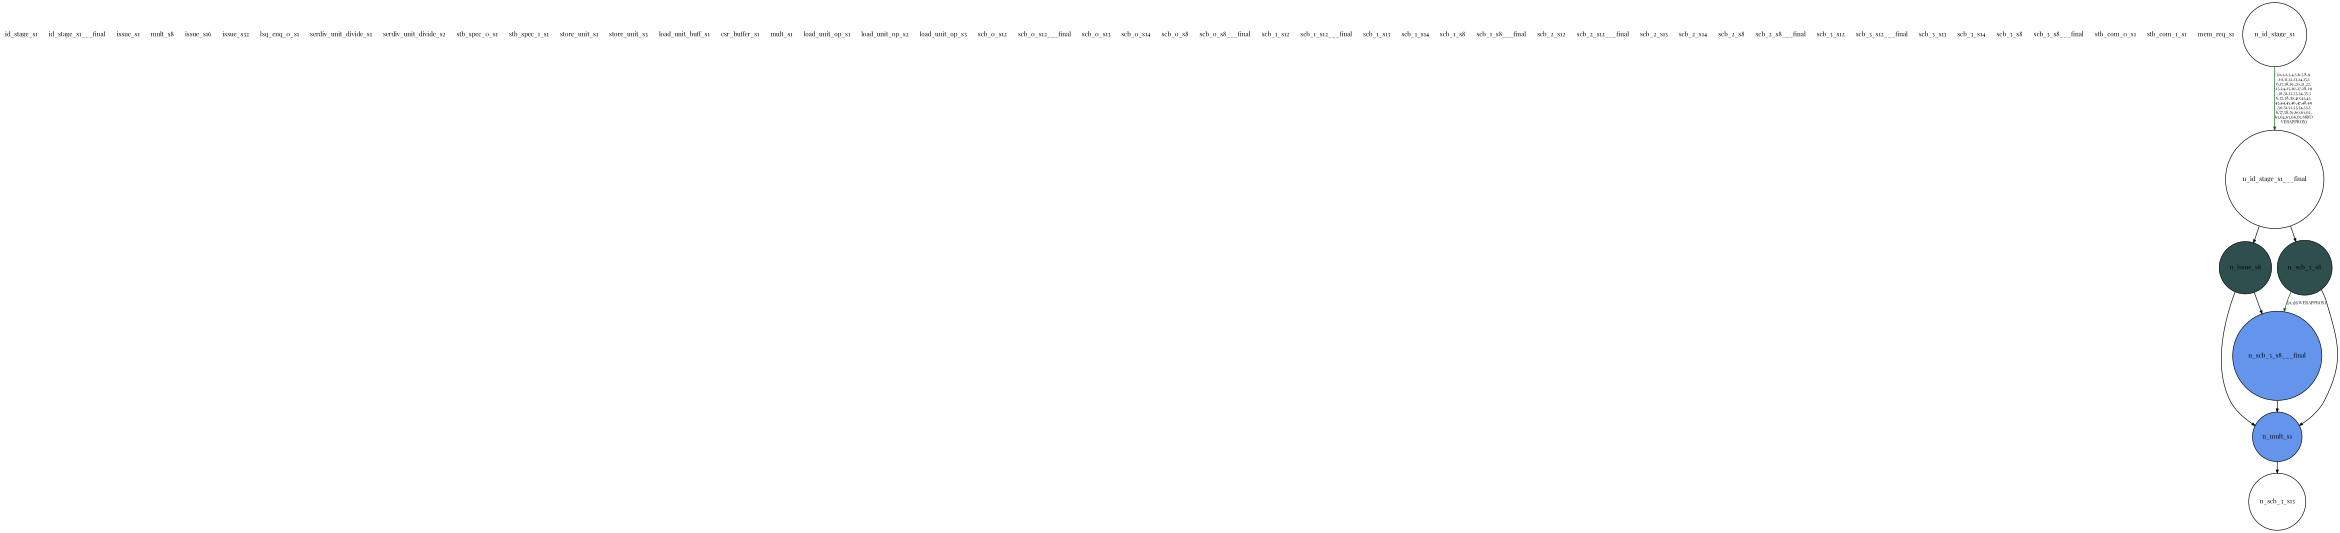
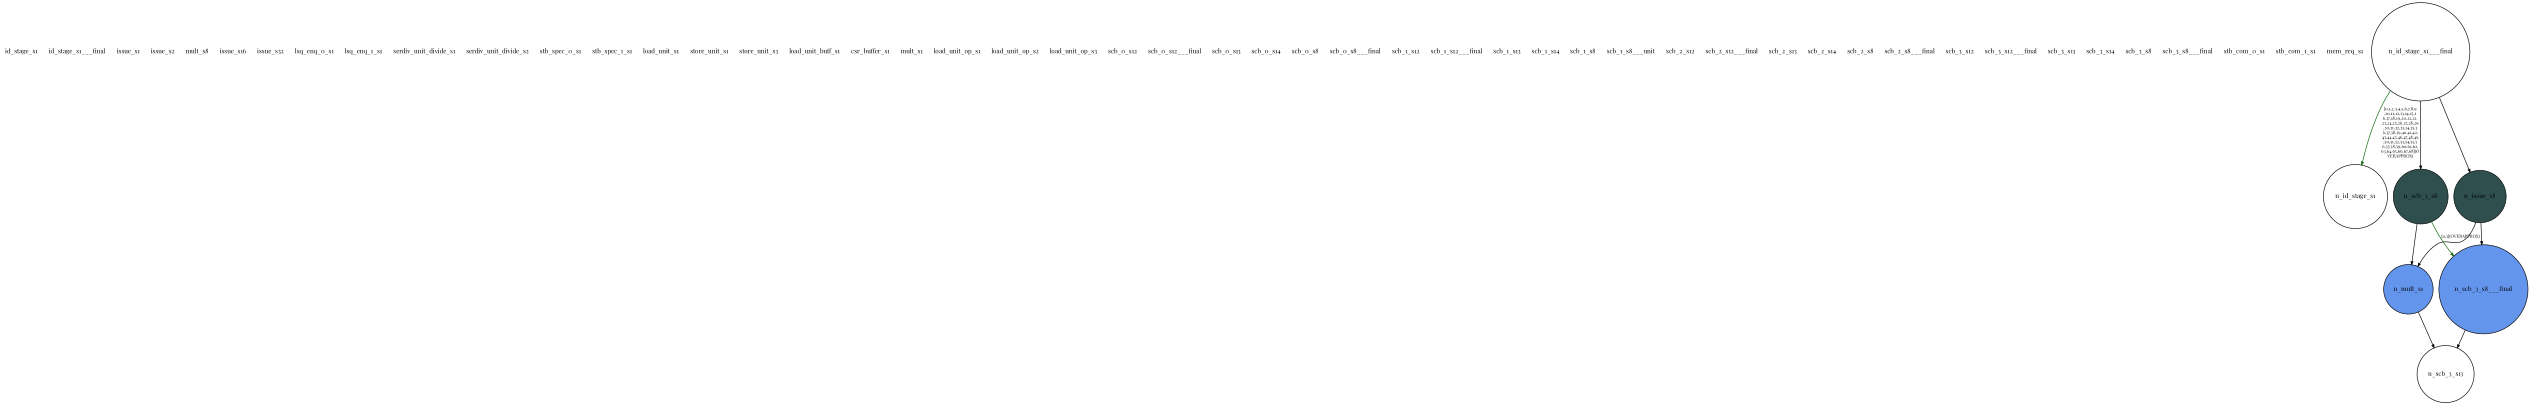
(1501, 35) -> (1631, 52)
none -> (163, 52)
none -> (364, 52)
none -> (661, 52)
(2275, 97) -> (2374, 125)
(2277, 405) -> (2462, 338)
